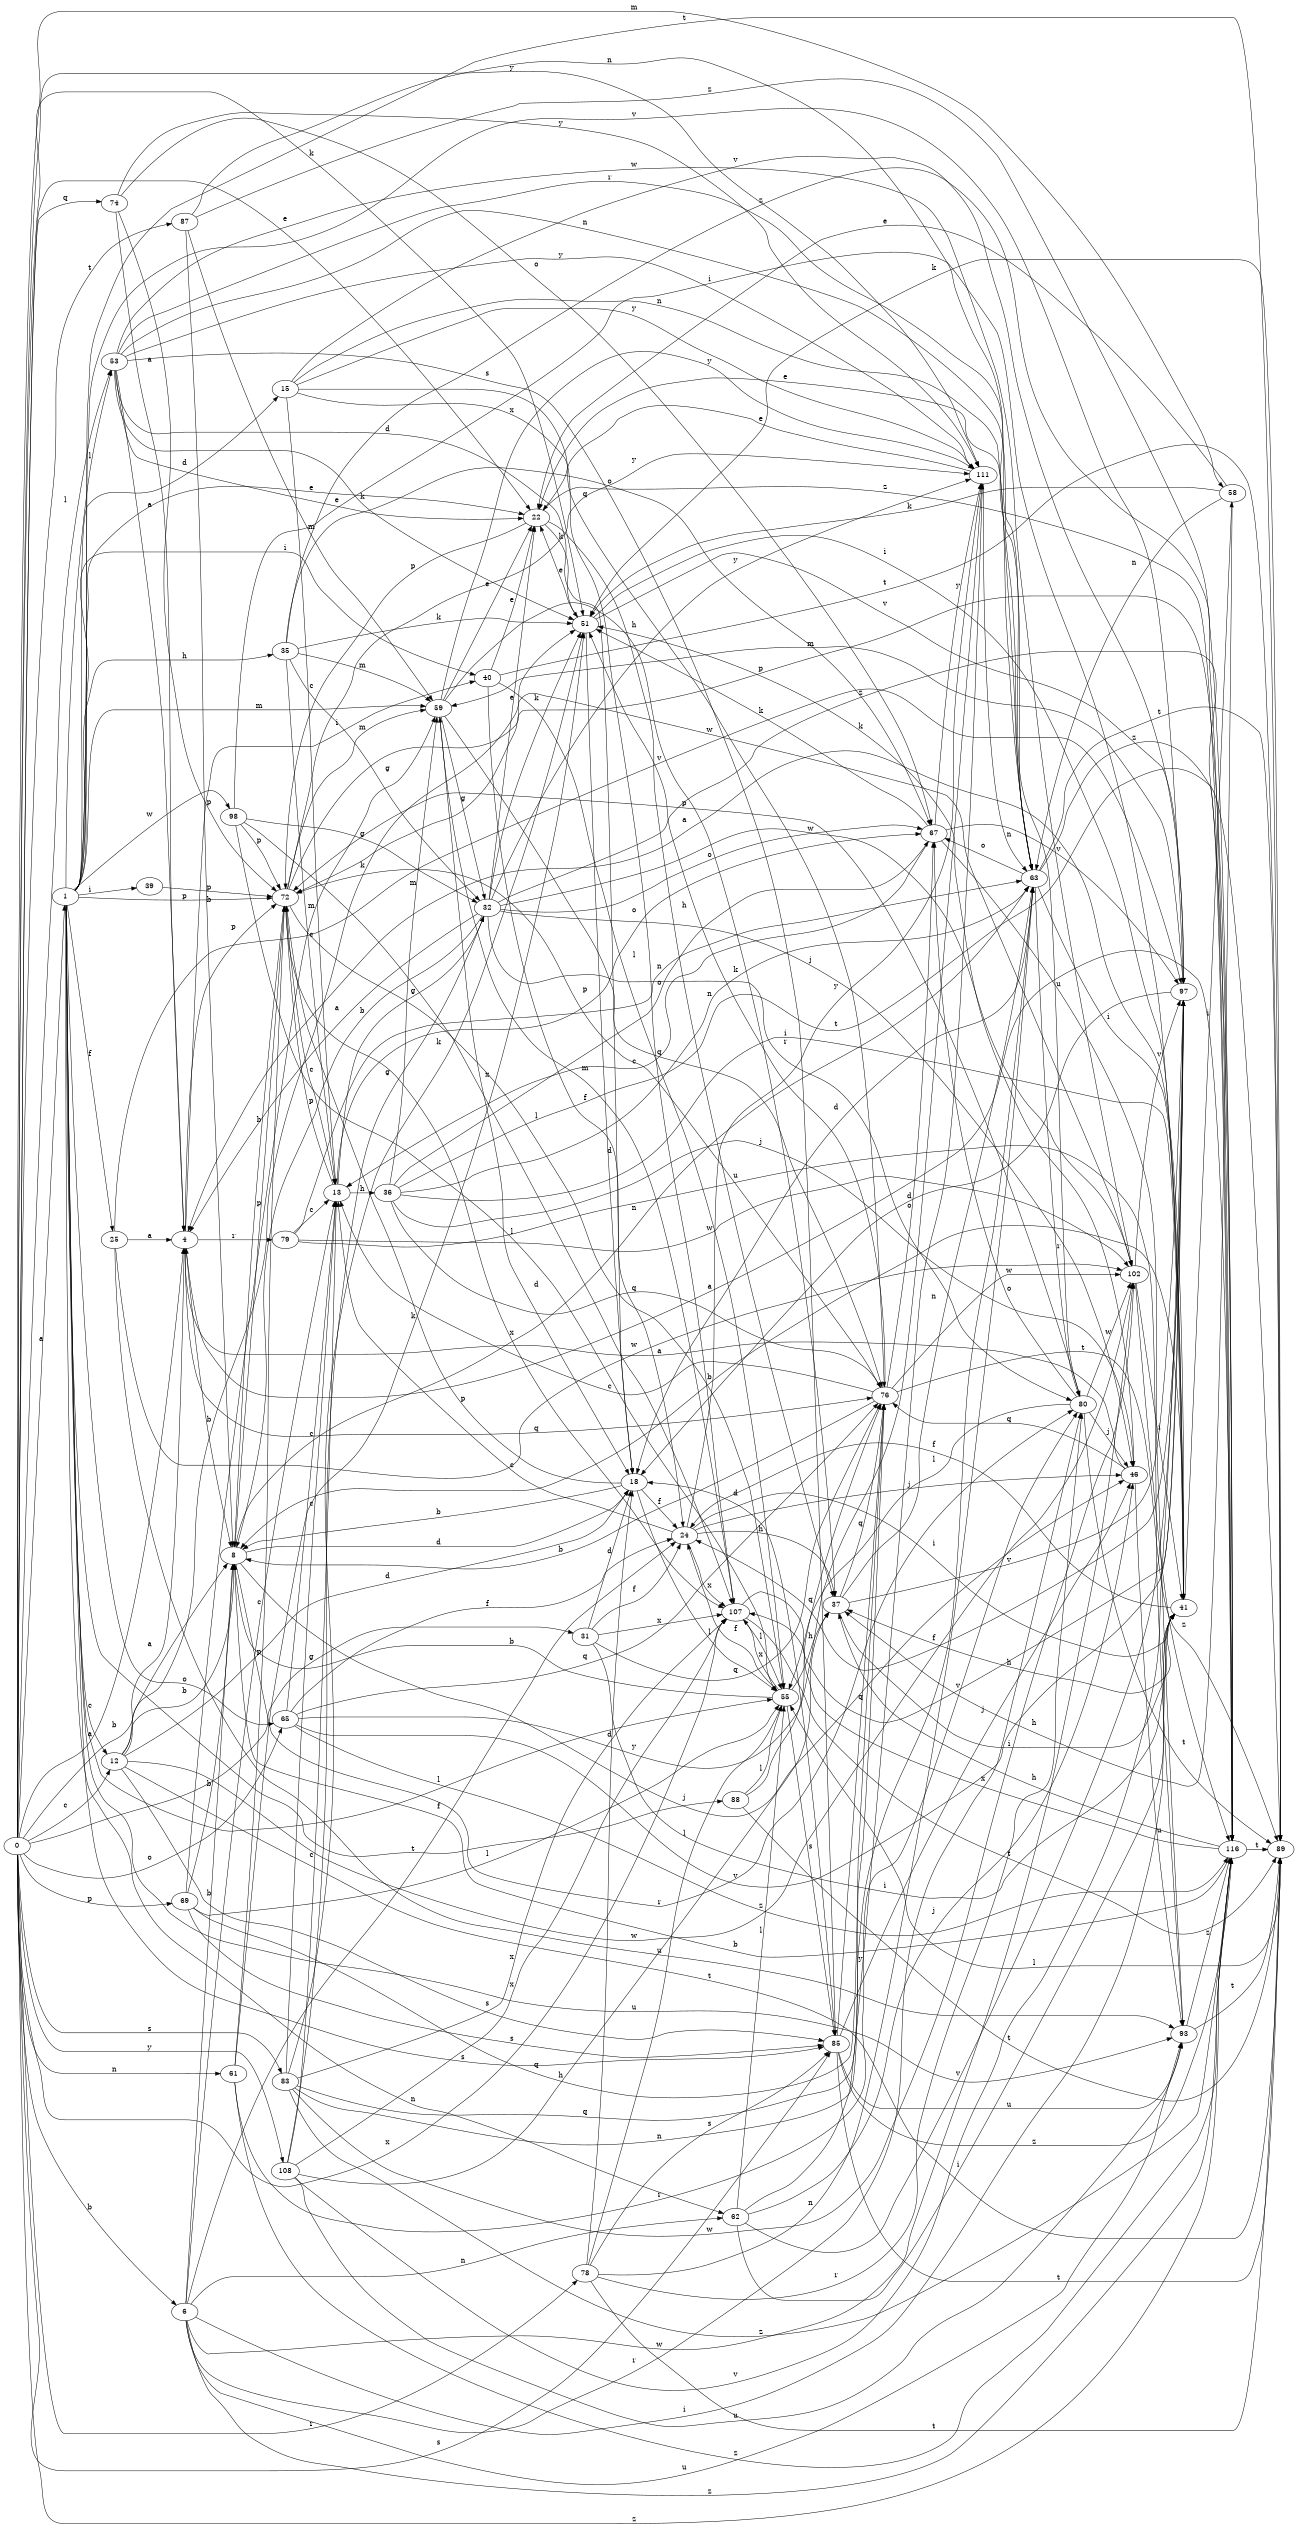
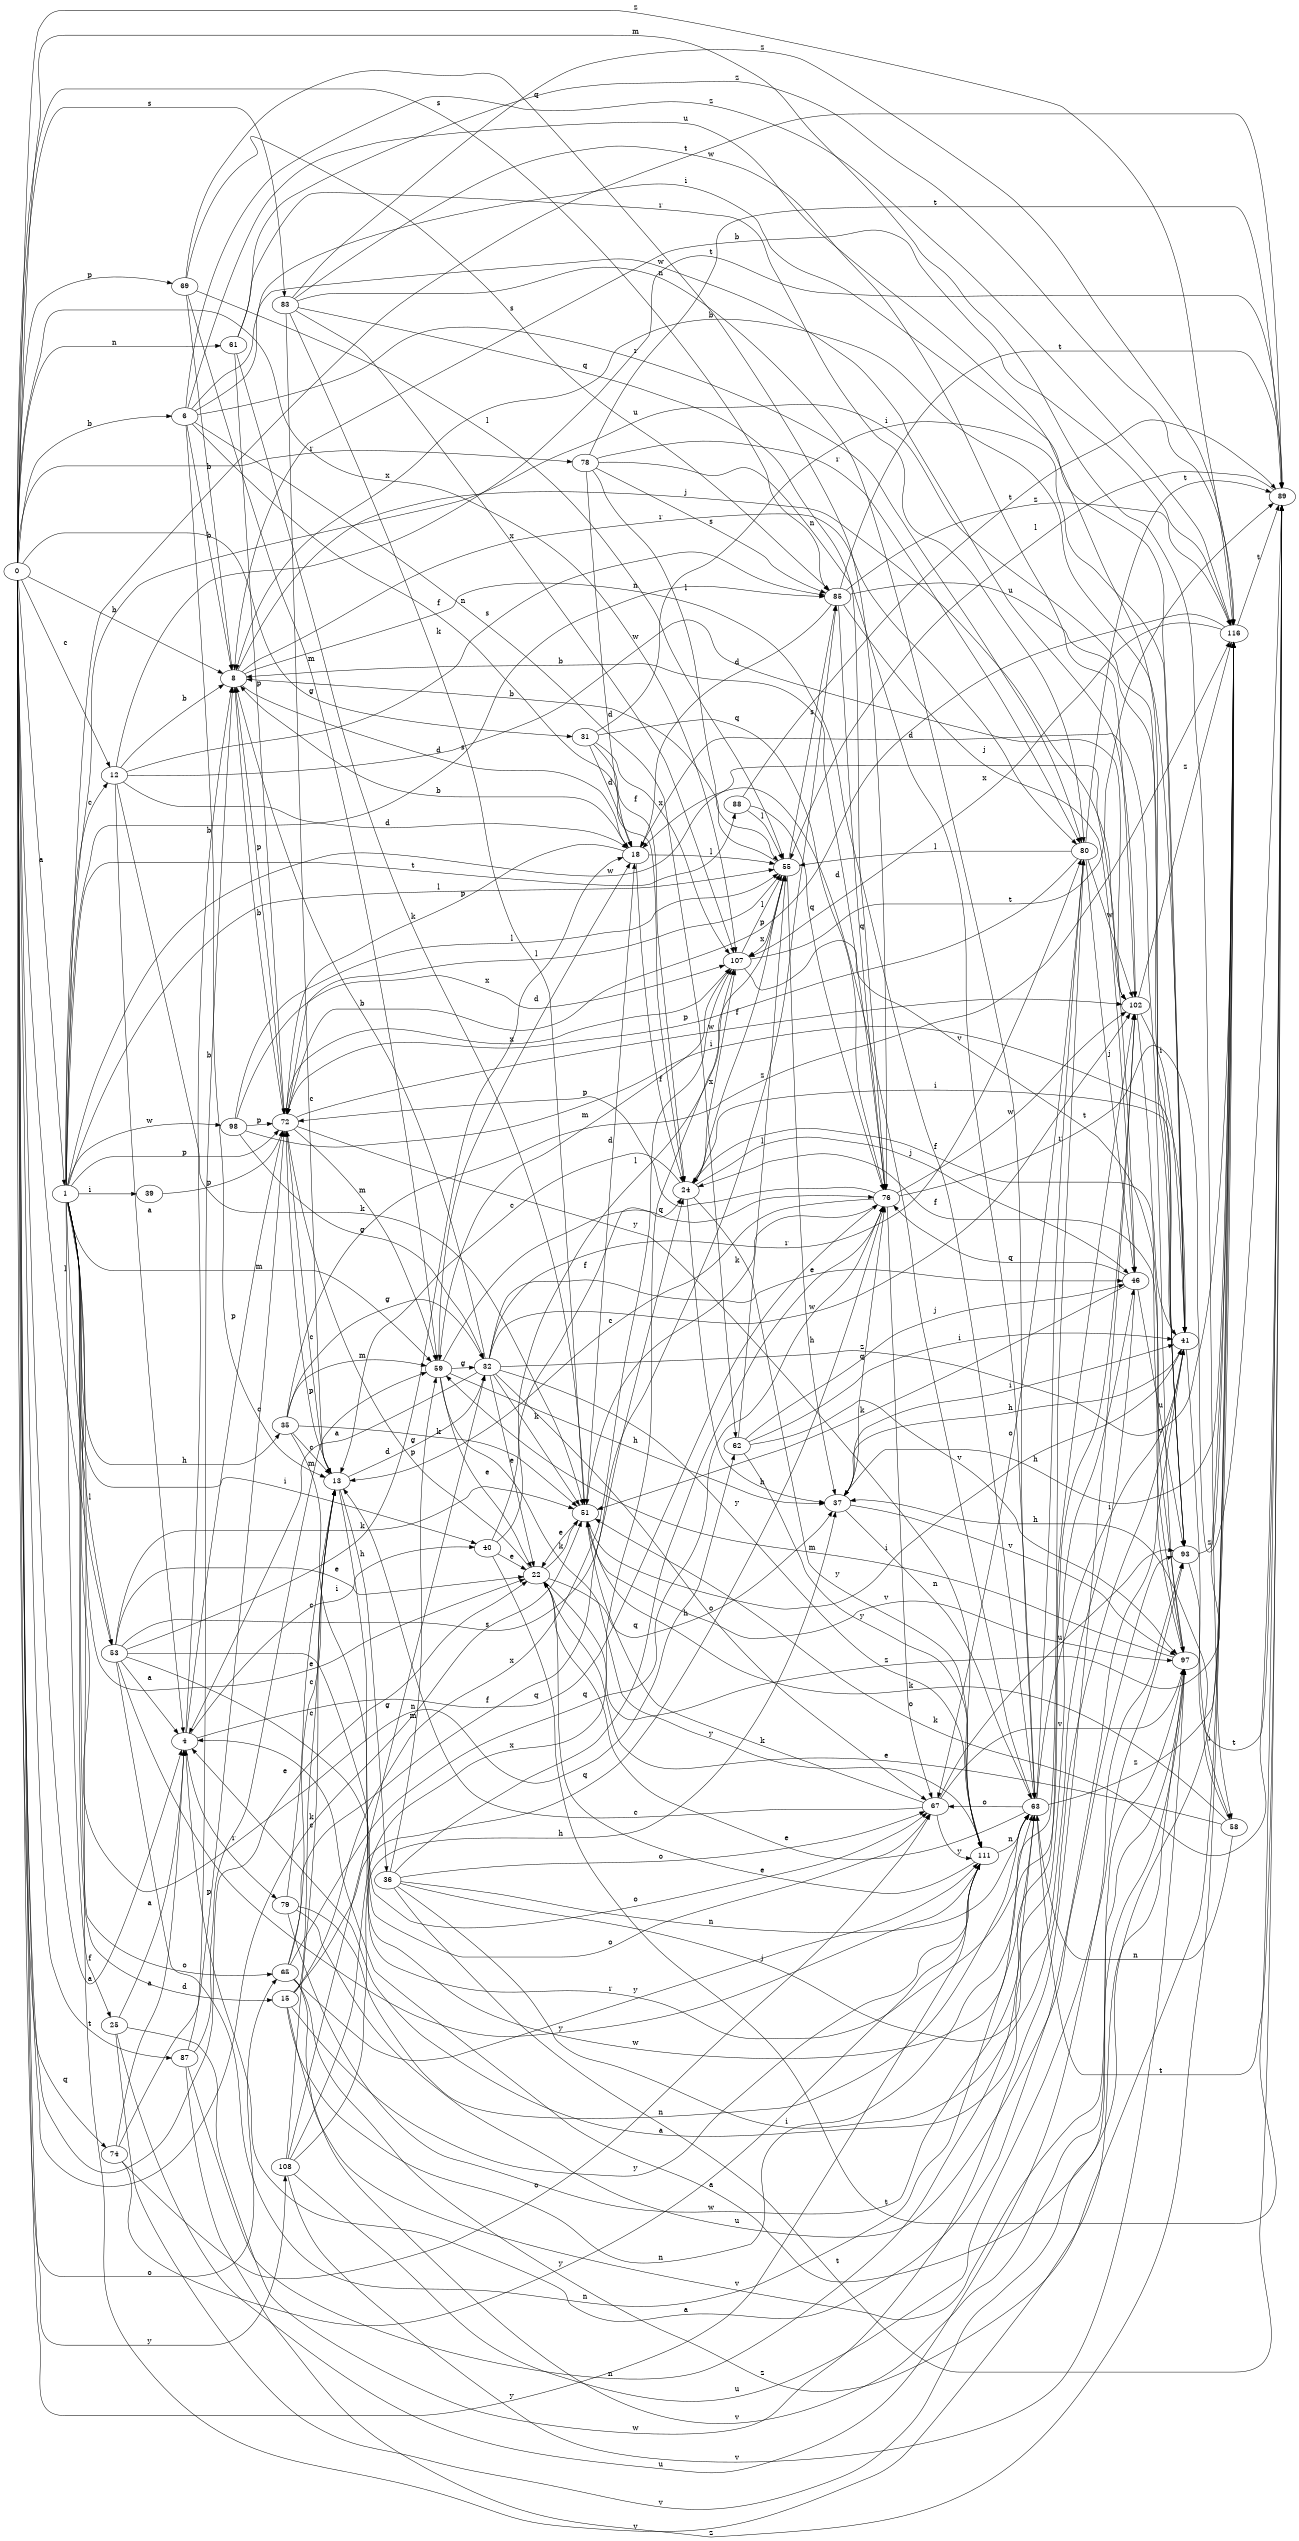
none -> (590, 876)
(811, 960) -> (812, 1270)
